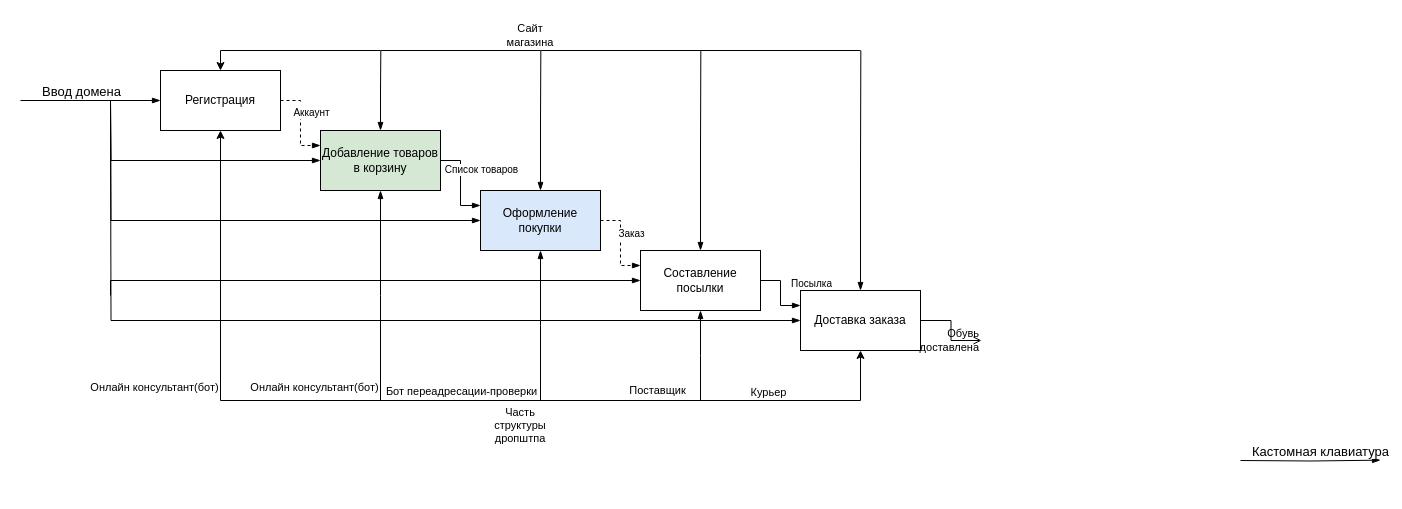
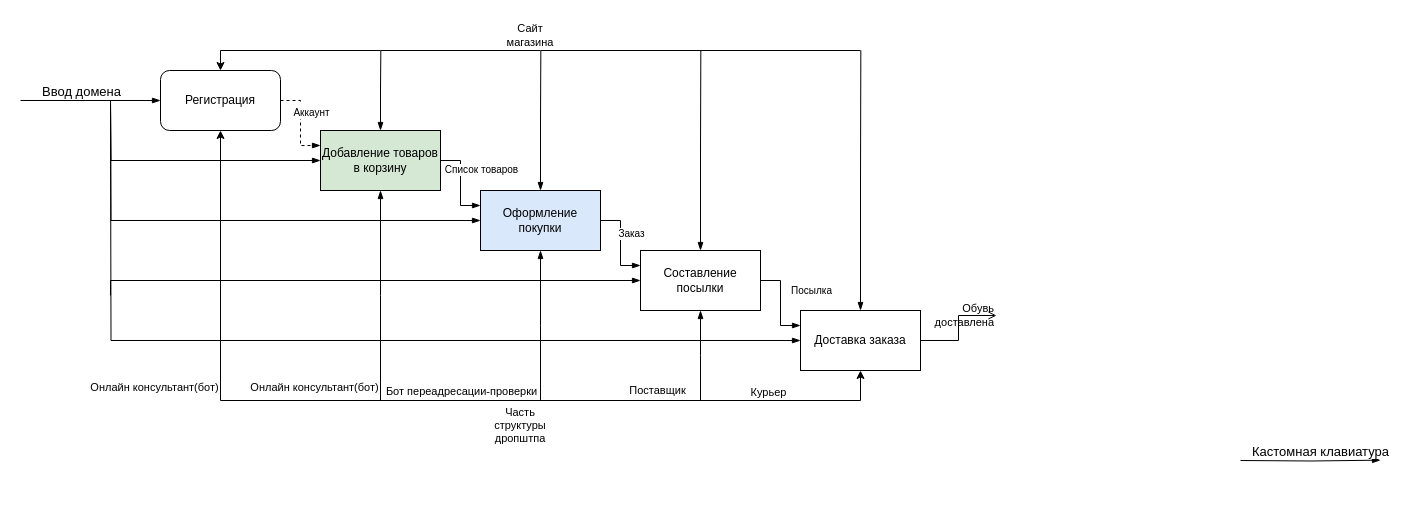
(221, 101) -> (221, 101)
(621, 257) -> (621, 257)
(861, 321) -> (861, 341)
(1012, 341) -> (1027, 316)
